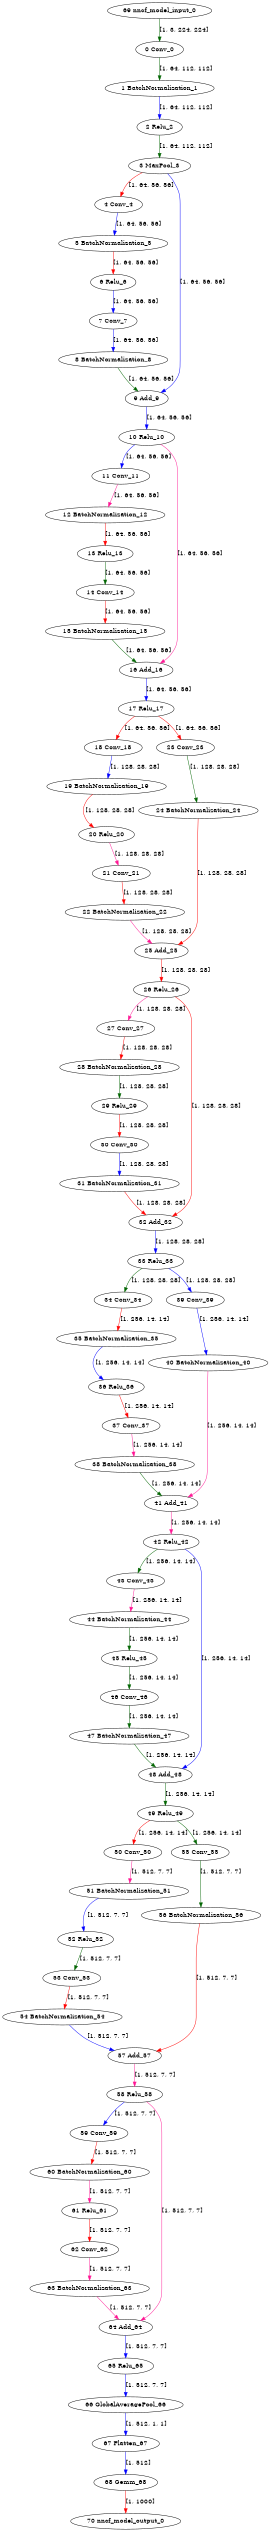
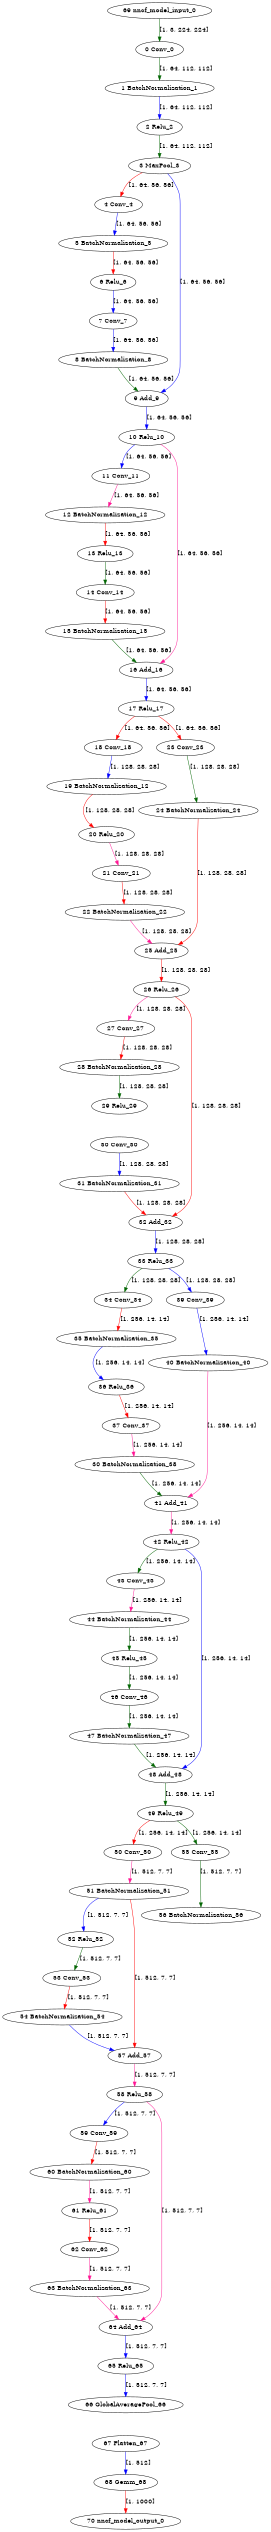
(107, 786) -> (107, 786)
(119, 1123) -> none
(135, 1465) -> (135, 1465)
(196, 1996) -> (135, 1971)
(126, 2422) -> none
